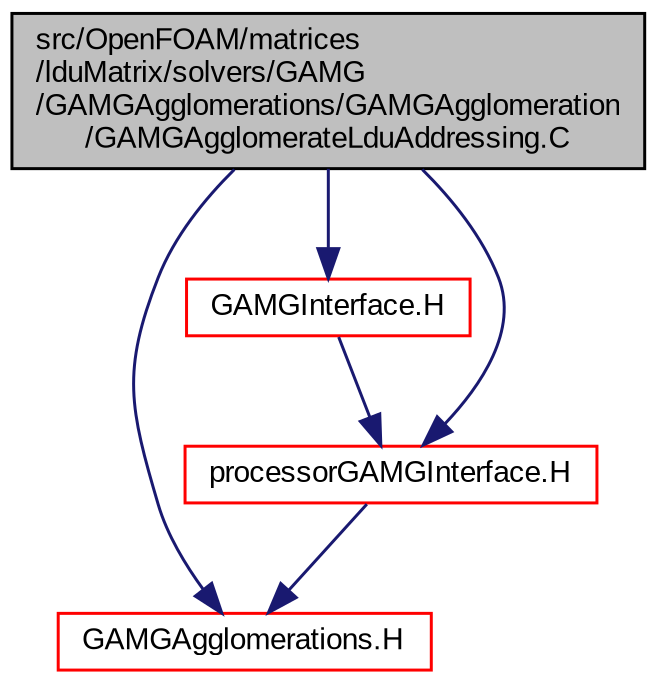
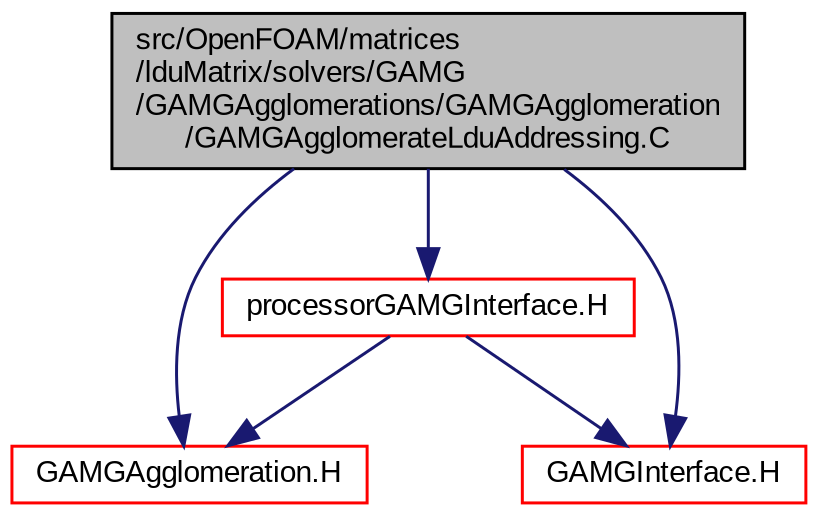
(354, 377) -> (534, 383)
(245, 642) -> (190, 475)
